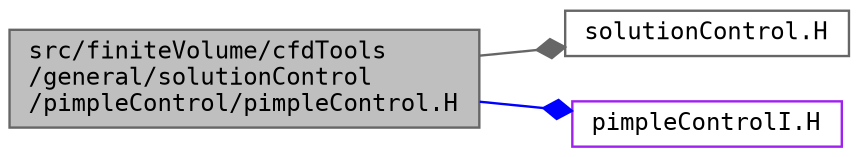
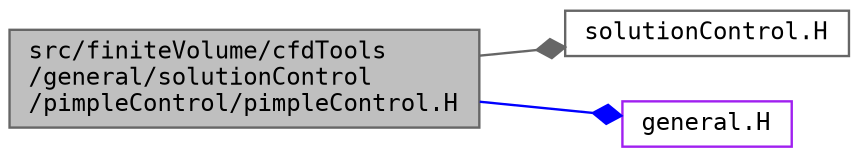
(707, 124) -> (707, 124)
